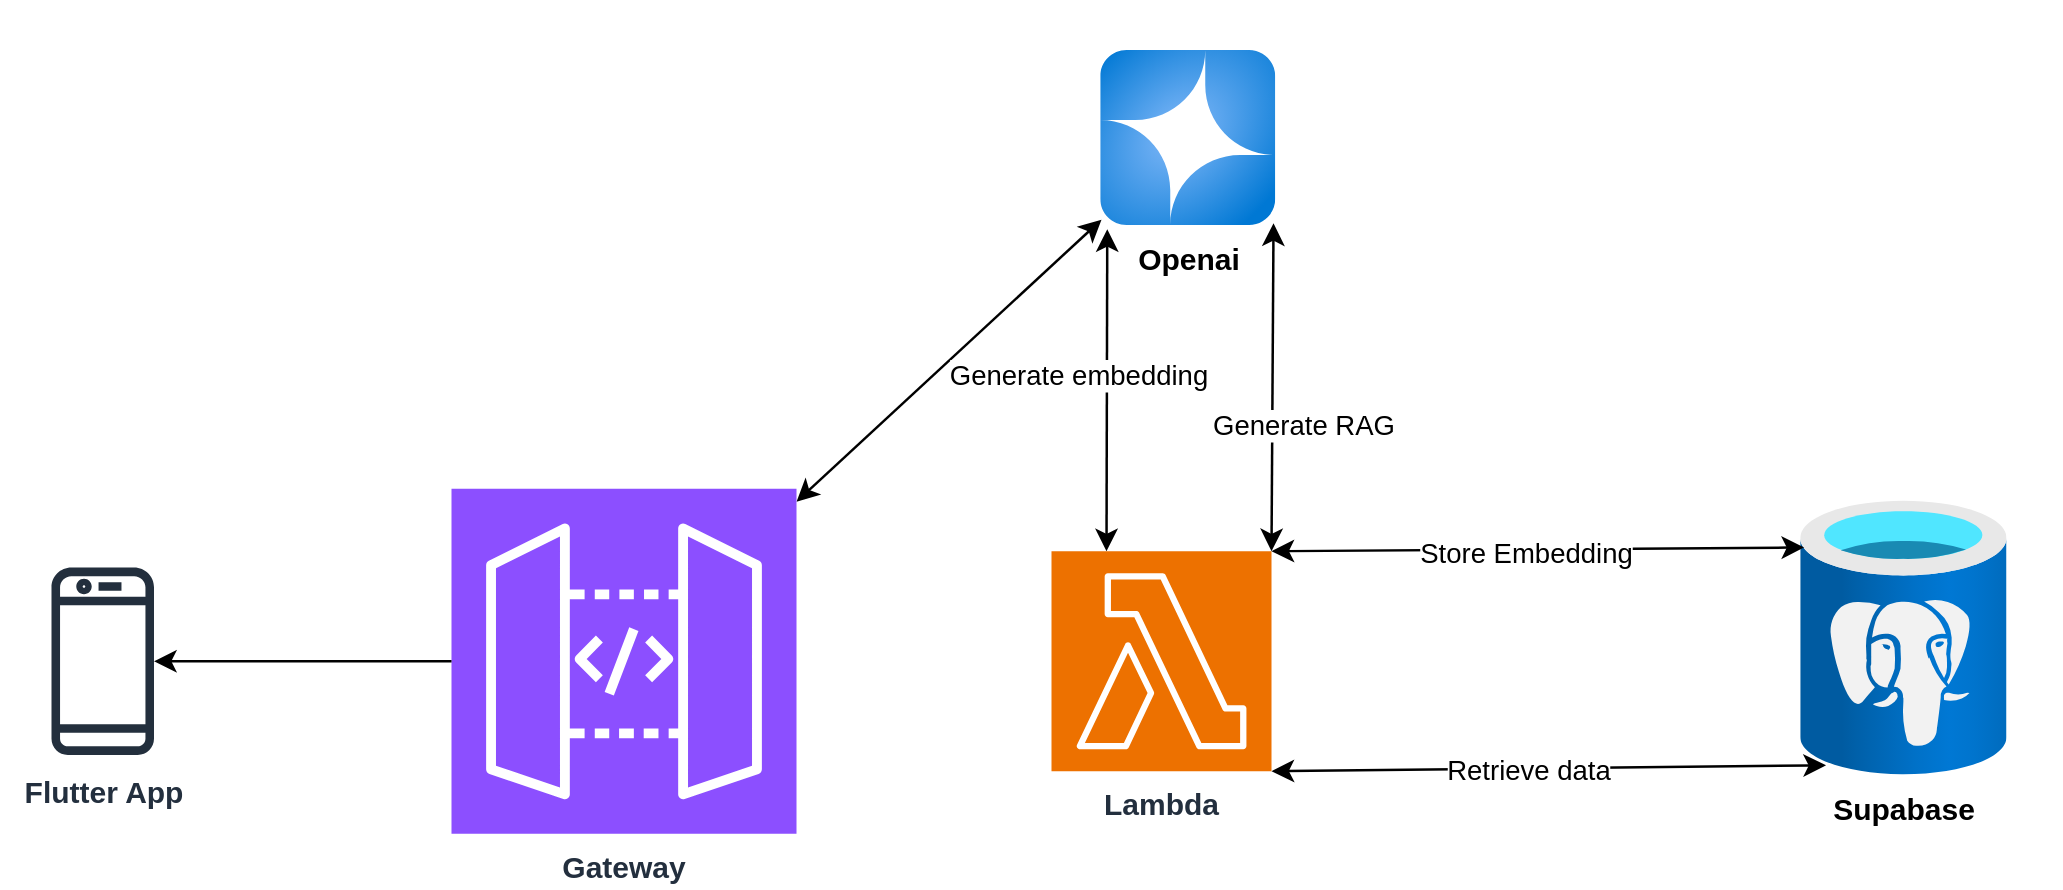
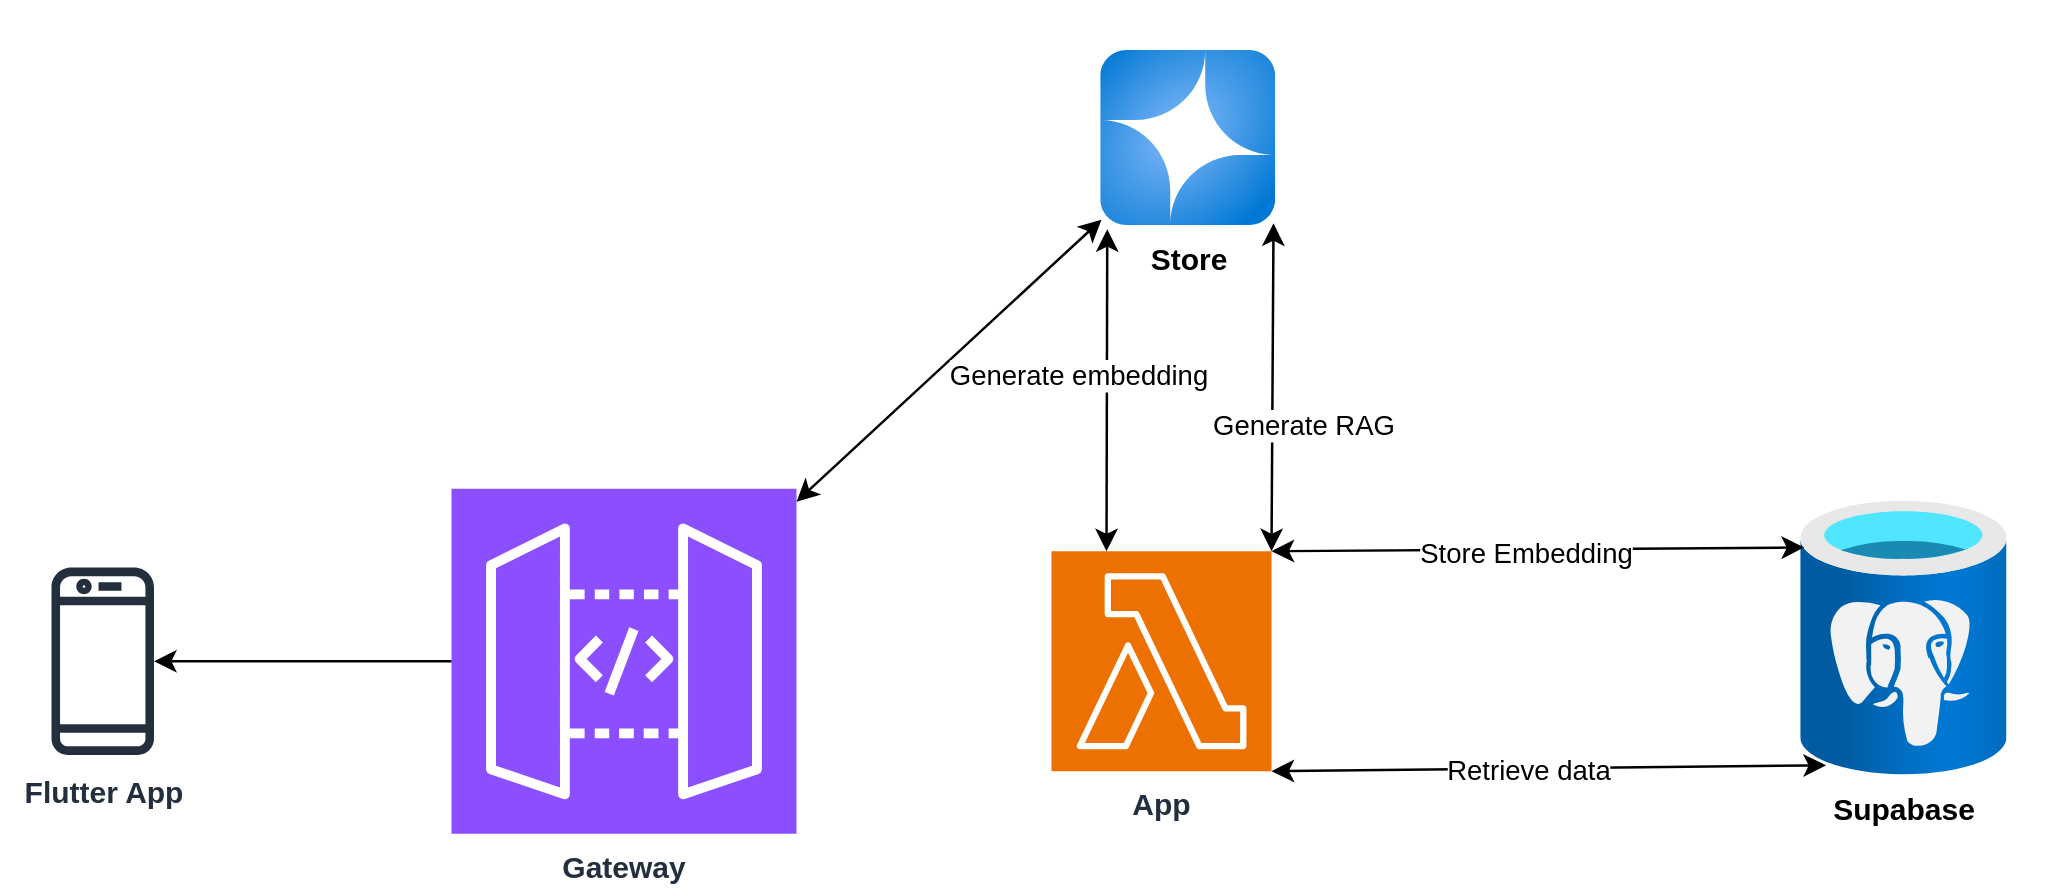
(1190, 262) -> (1190, 262)
(1163, 807) -> (1163, 807)
